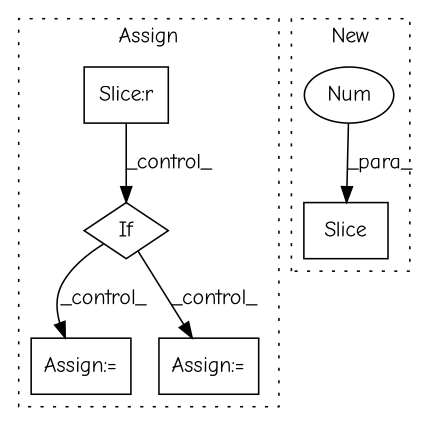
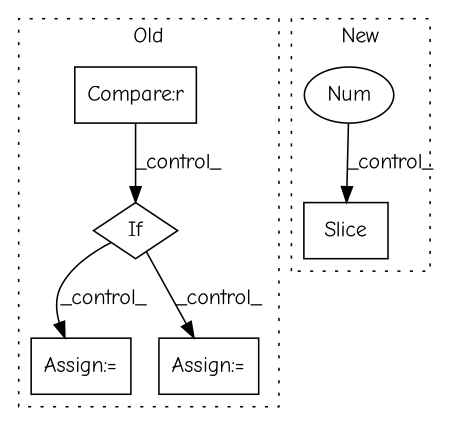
(149, 37) -> (149, 37)
(126, 95) -> (136, 95)
(380, 163) -> (390, 163)
